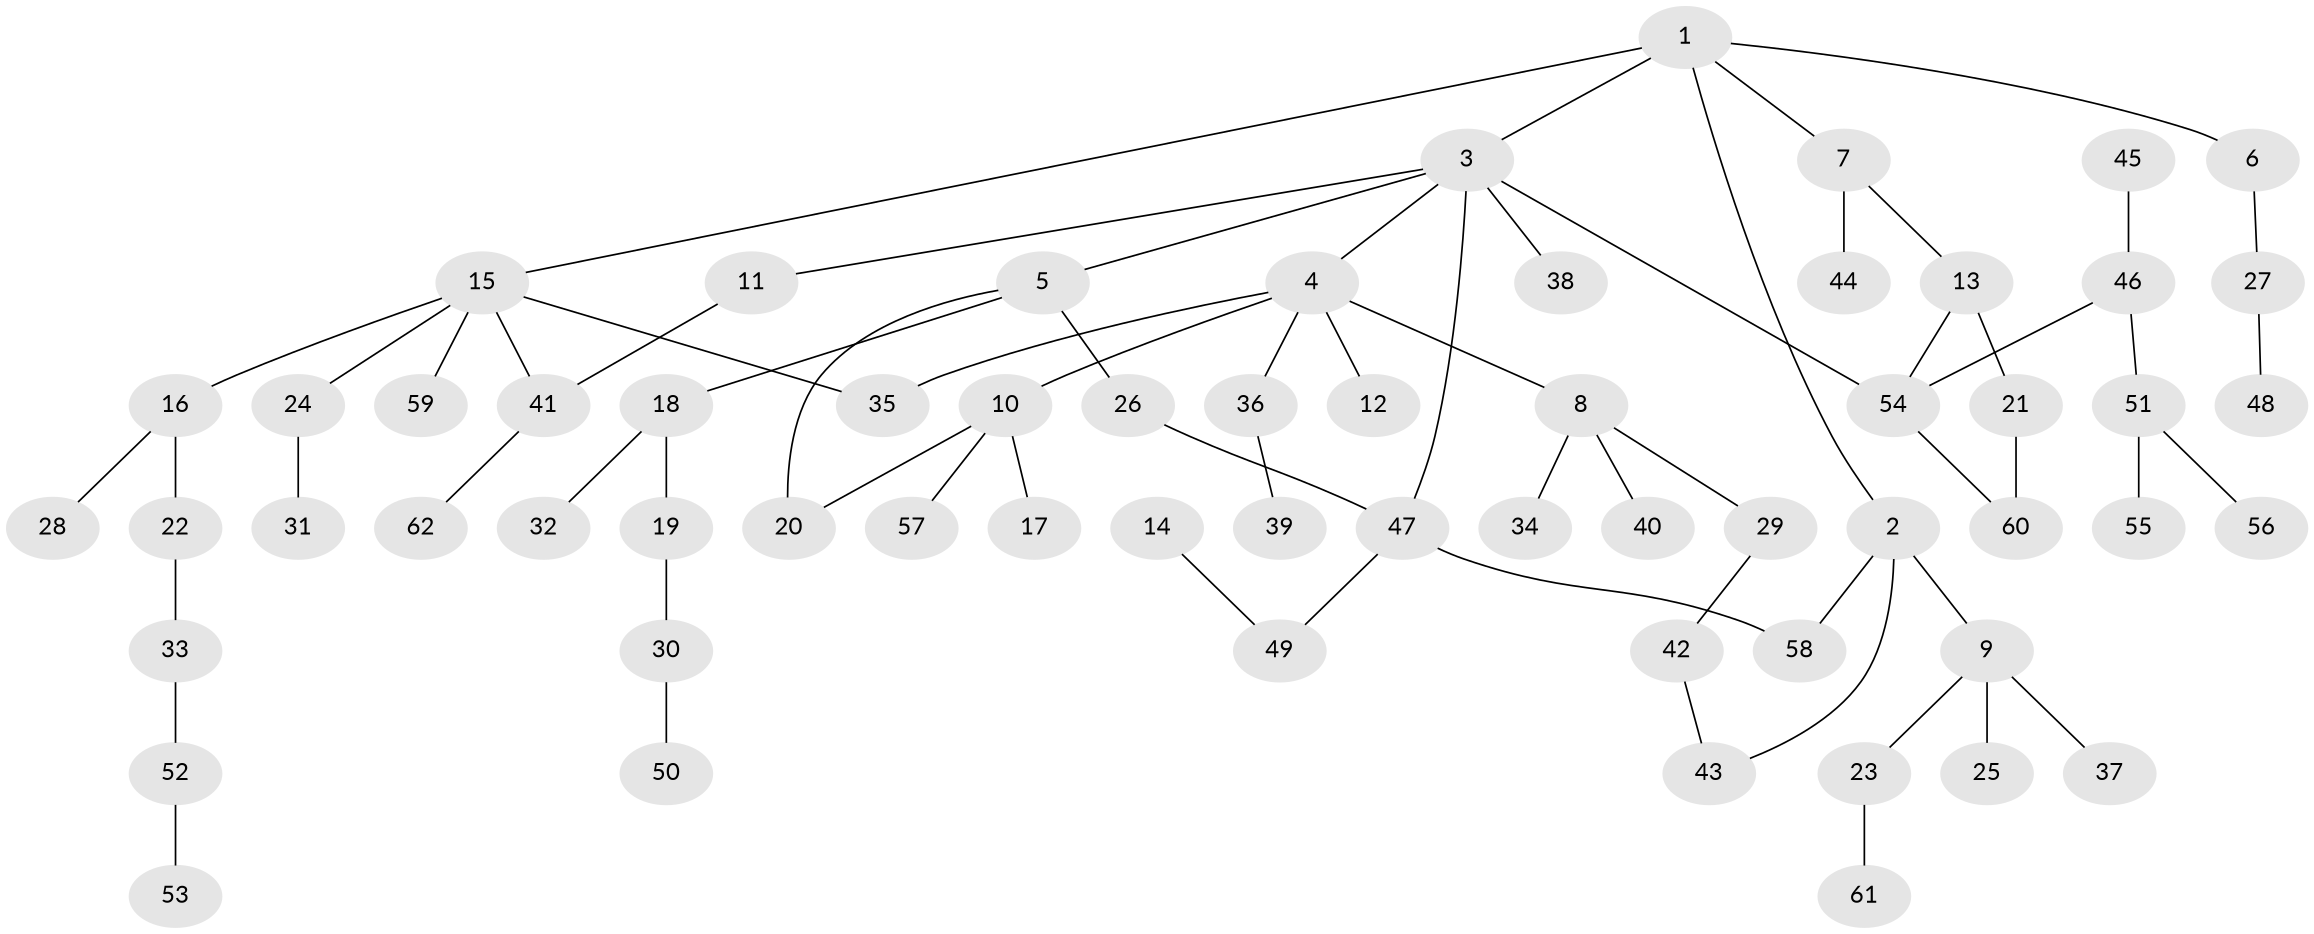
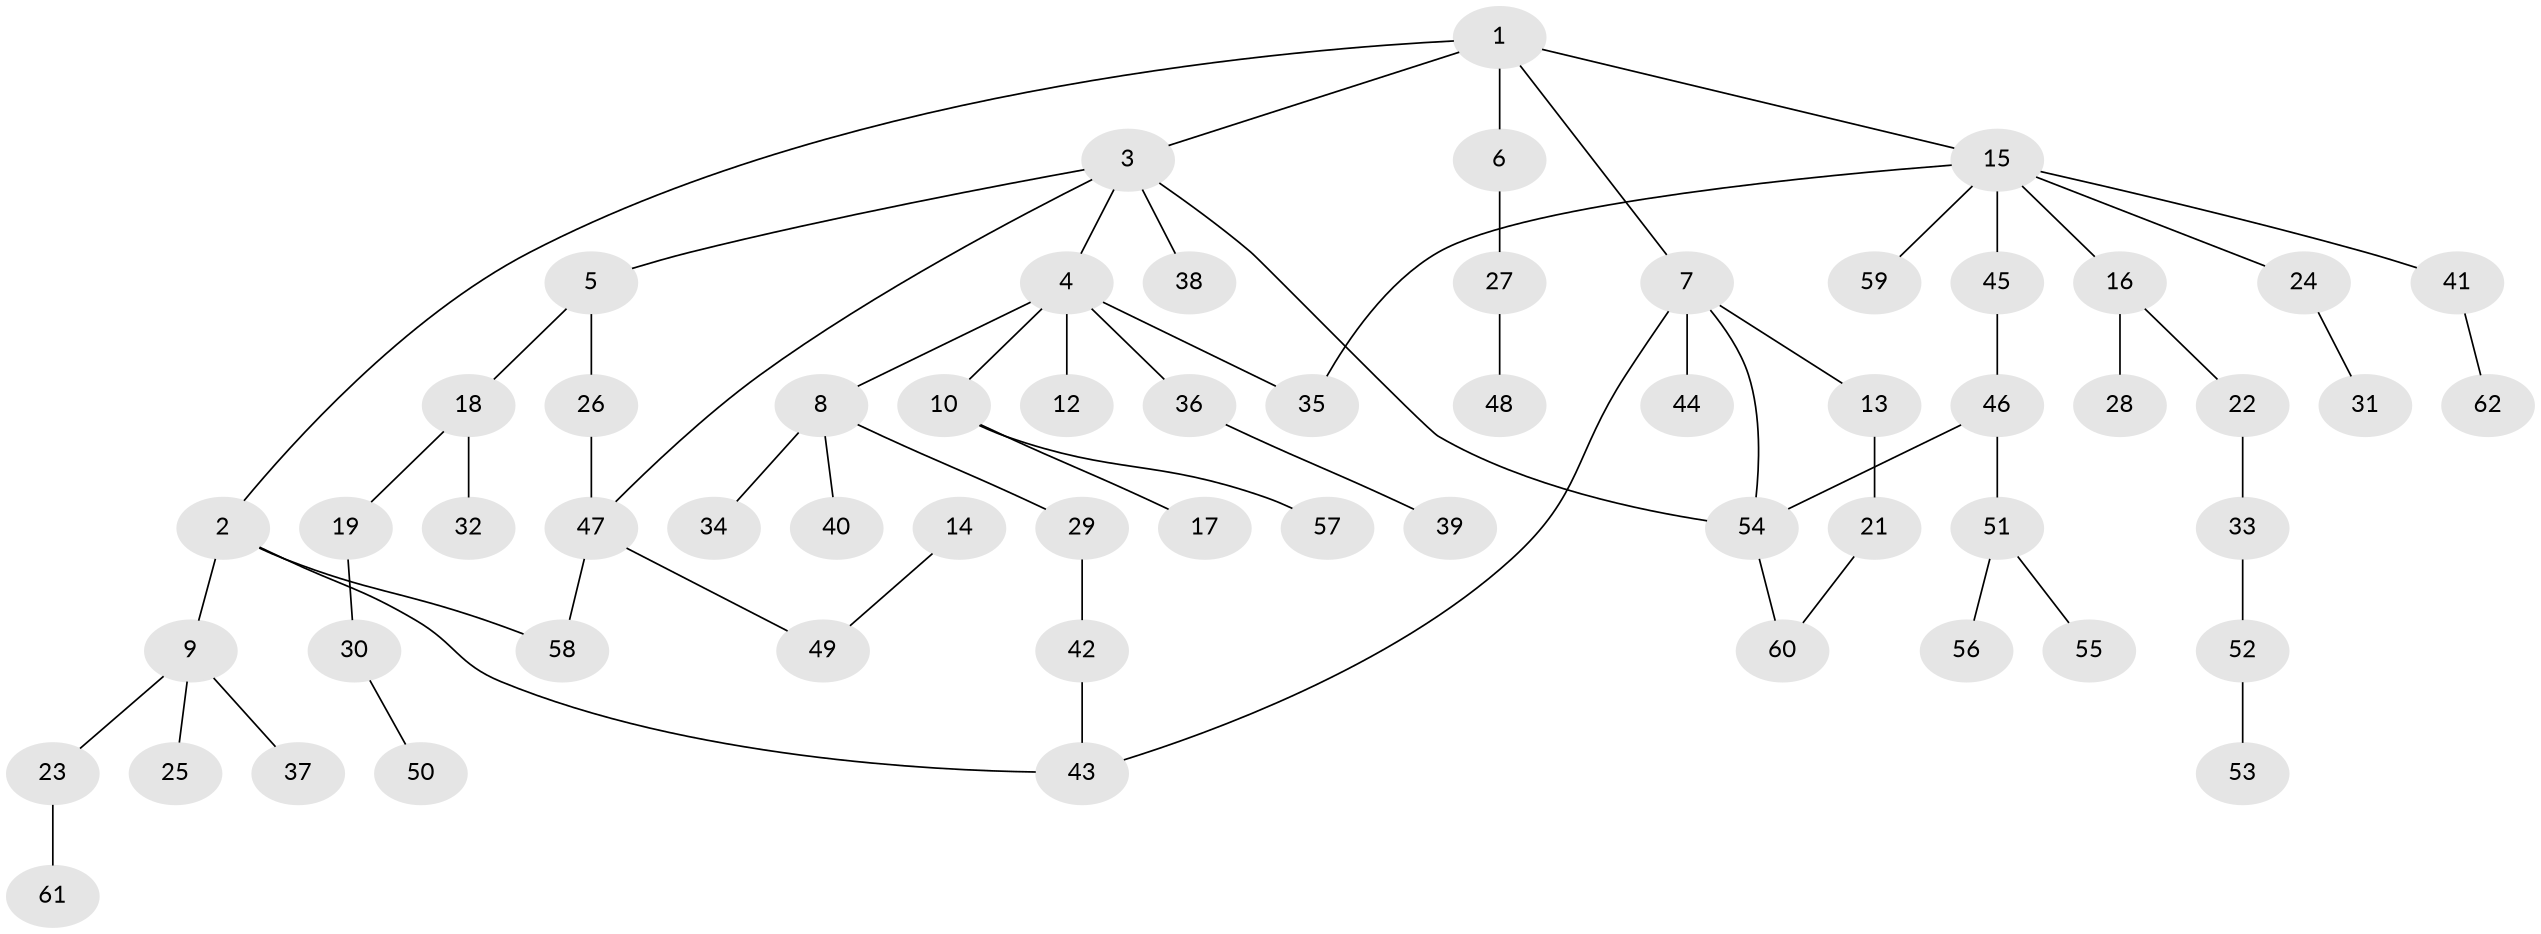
none -> (1997, 222)
(752, 283) -> none
(1930, 344) -> (1754, 398)
(789, 528) -> none
none -> (1455, 604)
